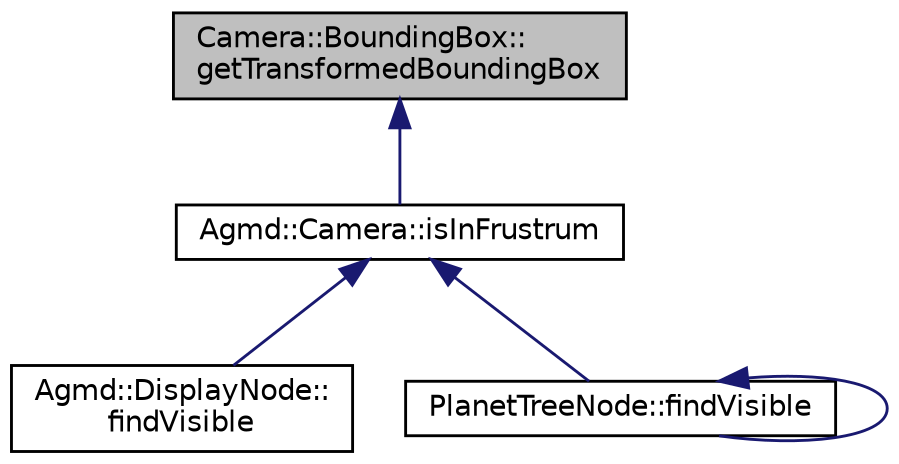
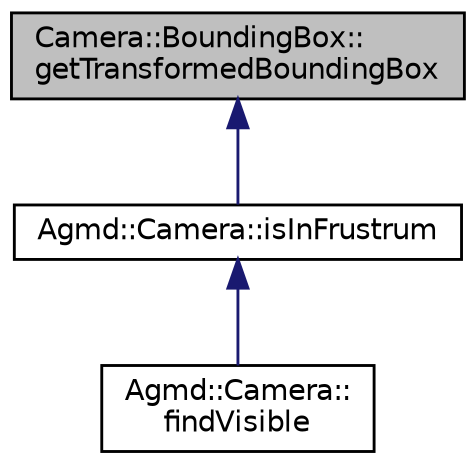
(182, 408) -> (238, 408)
(621, 408) -> none
